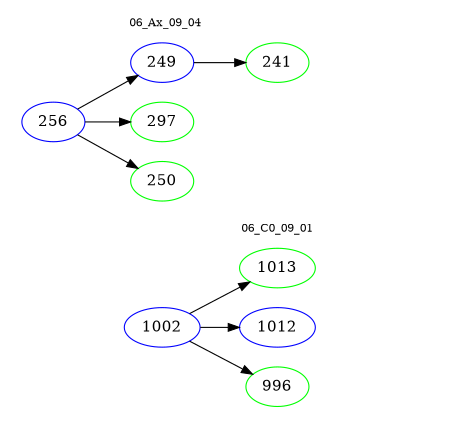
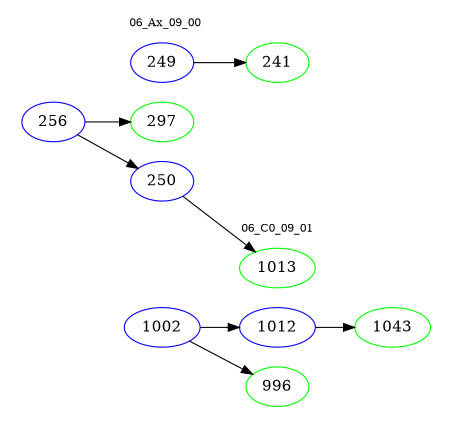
(165, 24) -> (165, 24)
(103, 95) -> none
(162, 181) -> (162, 181)
(215, 300) -> (221, 226)
none -> (393, 327)
